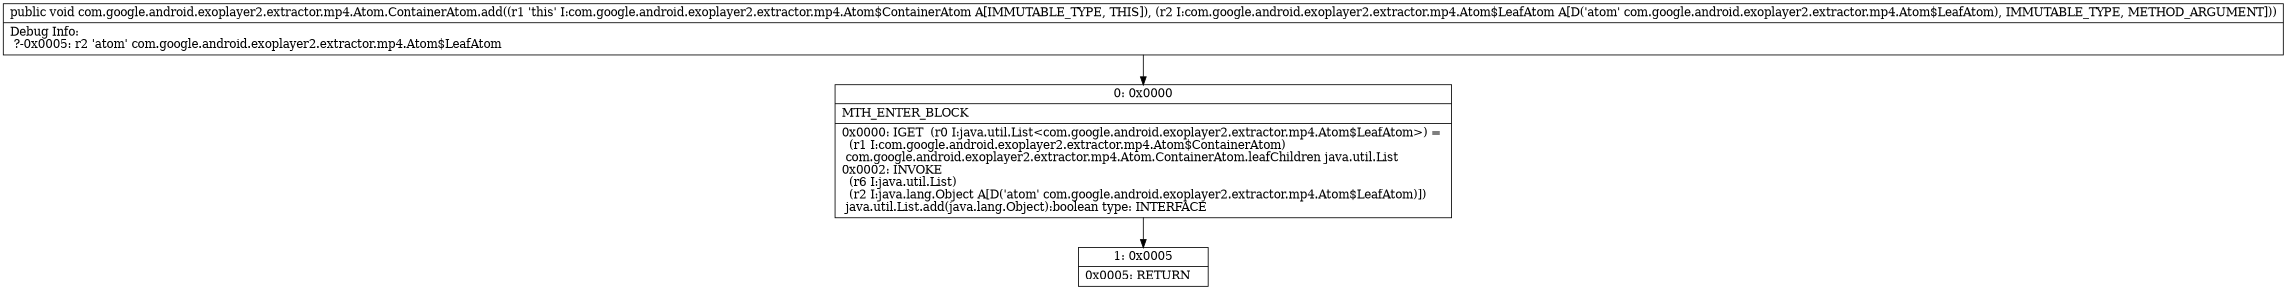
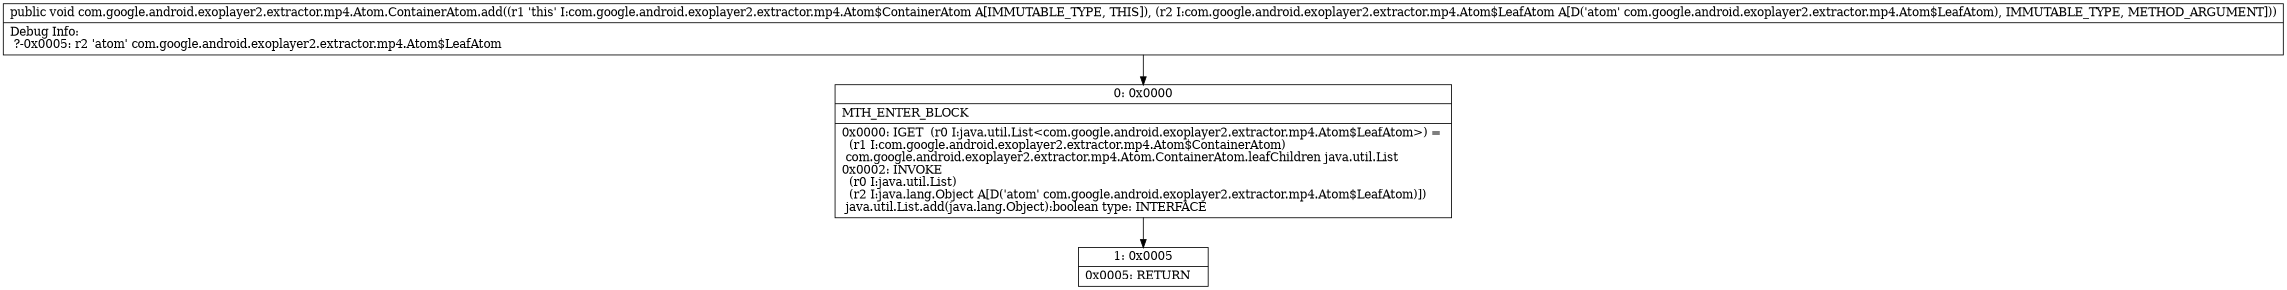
(899, 183) -> (899, 183)
